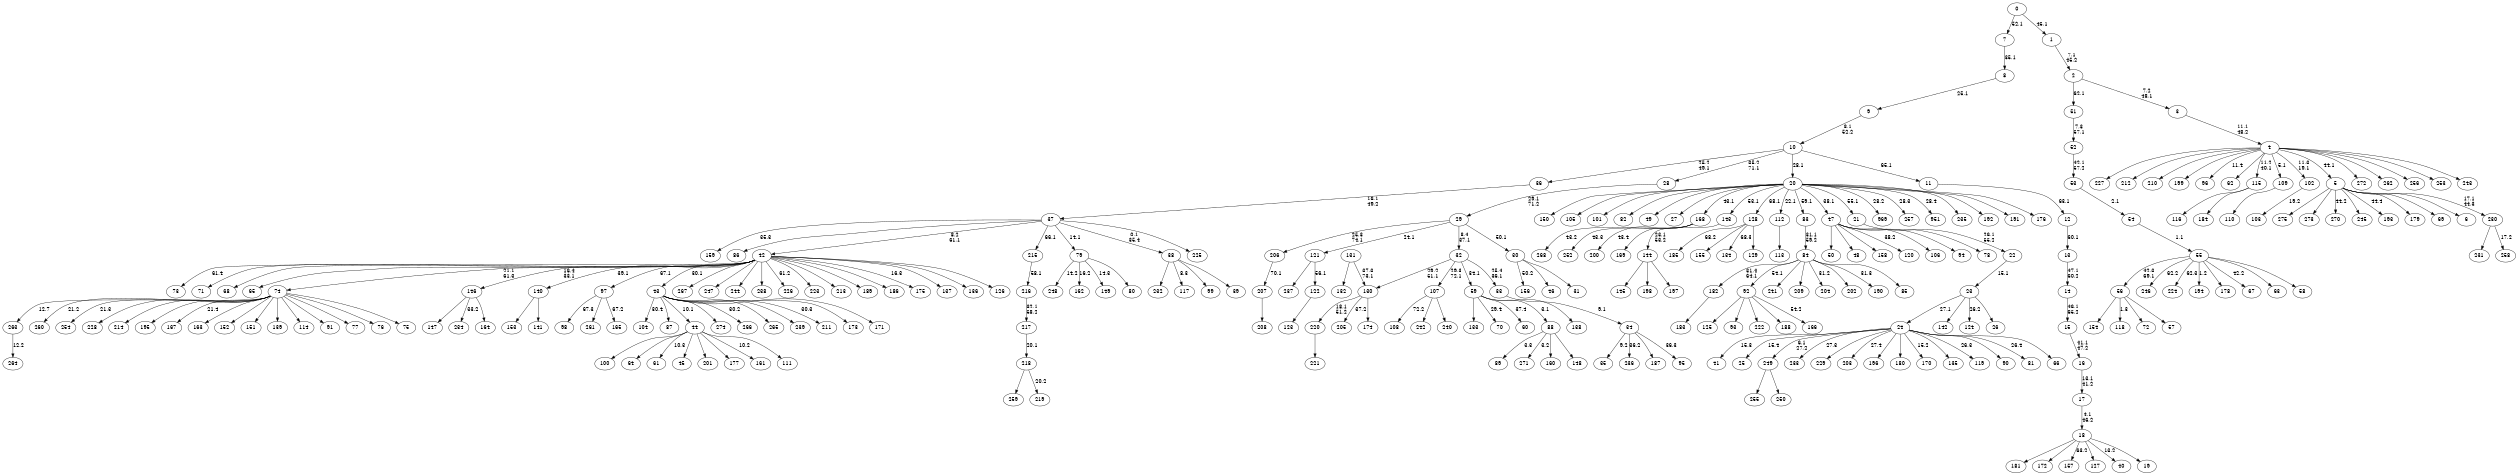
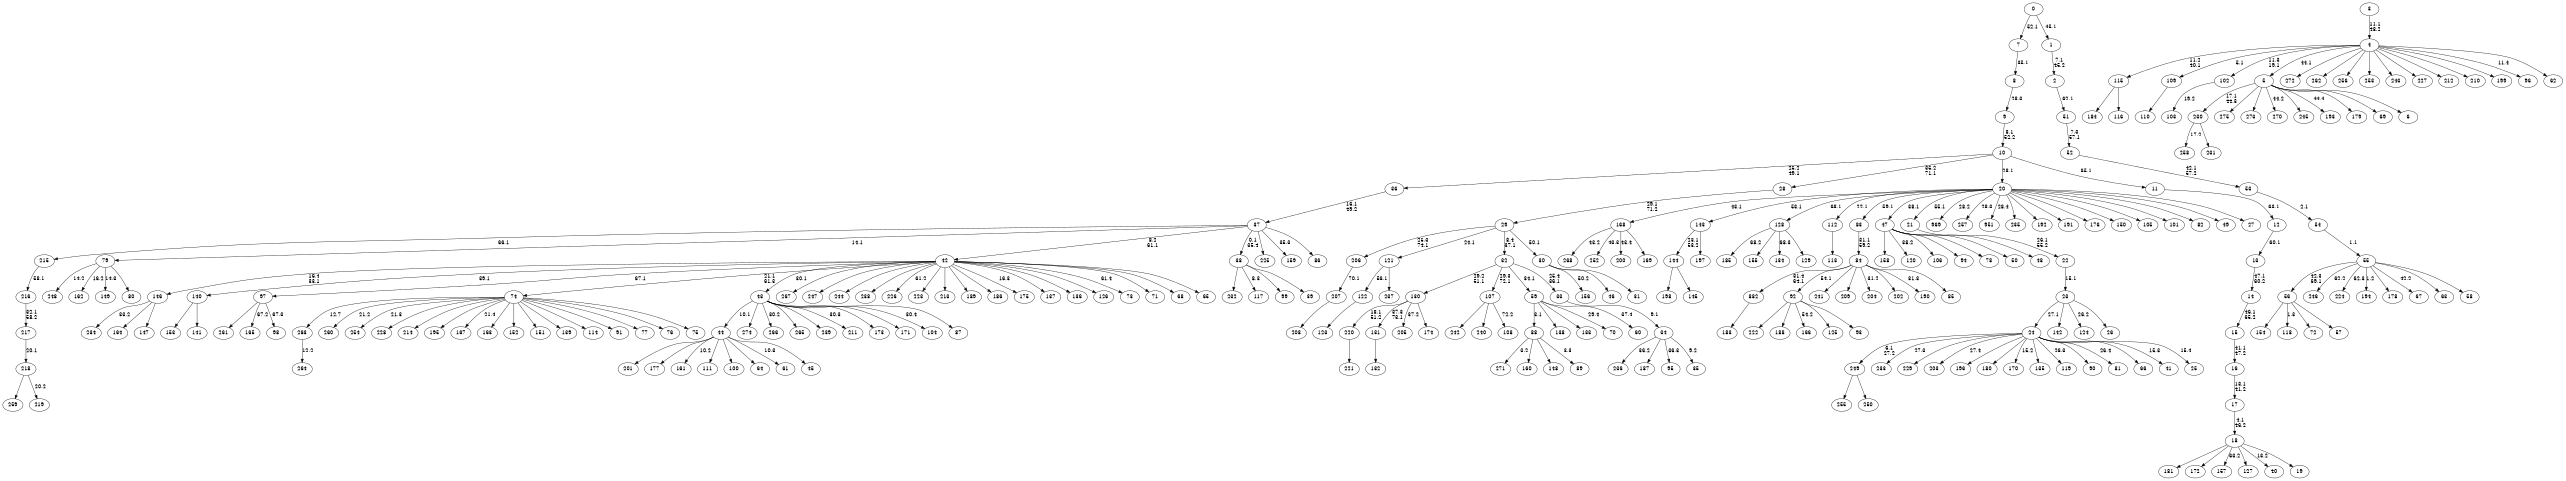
(2124, 93) -> none
(1963, 94) -> (2017, 99)
(1359, 272) -> (1392, 310)
(1659, 272) -> (1700, 241)
(1714, 292) -> (1754, 297)
